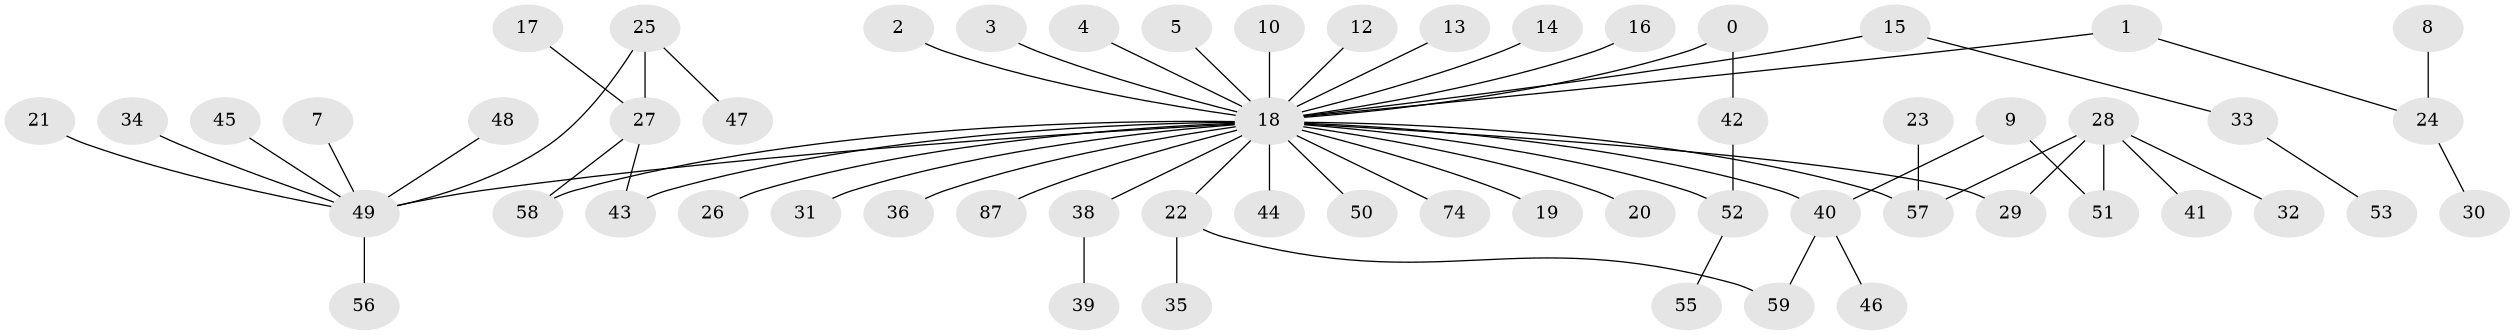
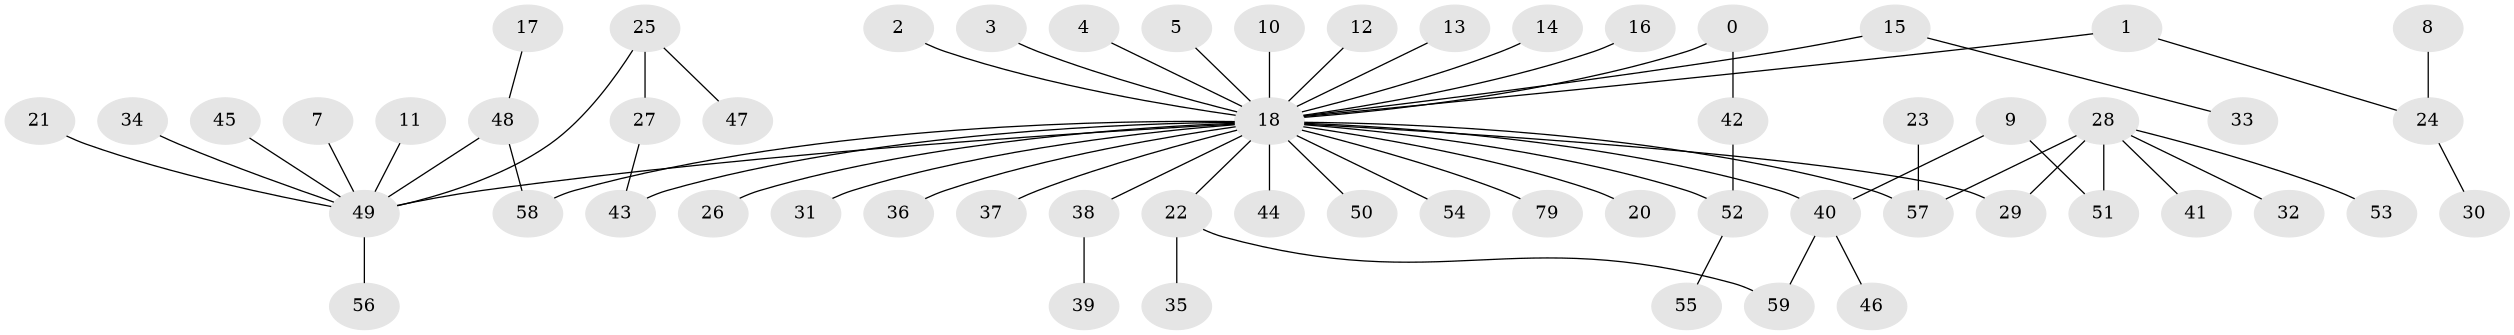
(587, 75) -> (516, 75)
none -> (411, 121)
(586, 167) -> (517, 173)
(2312, 167) -> (2247, 161)
(991, 214) -> (991, 214)
(1455, 214) -> (1455, 214)
(1548, 214) -> (1548, 214)
